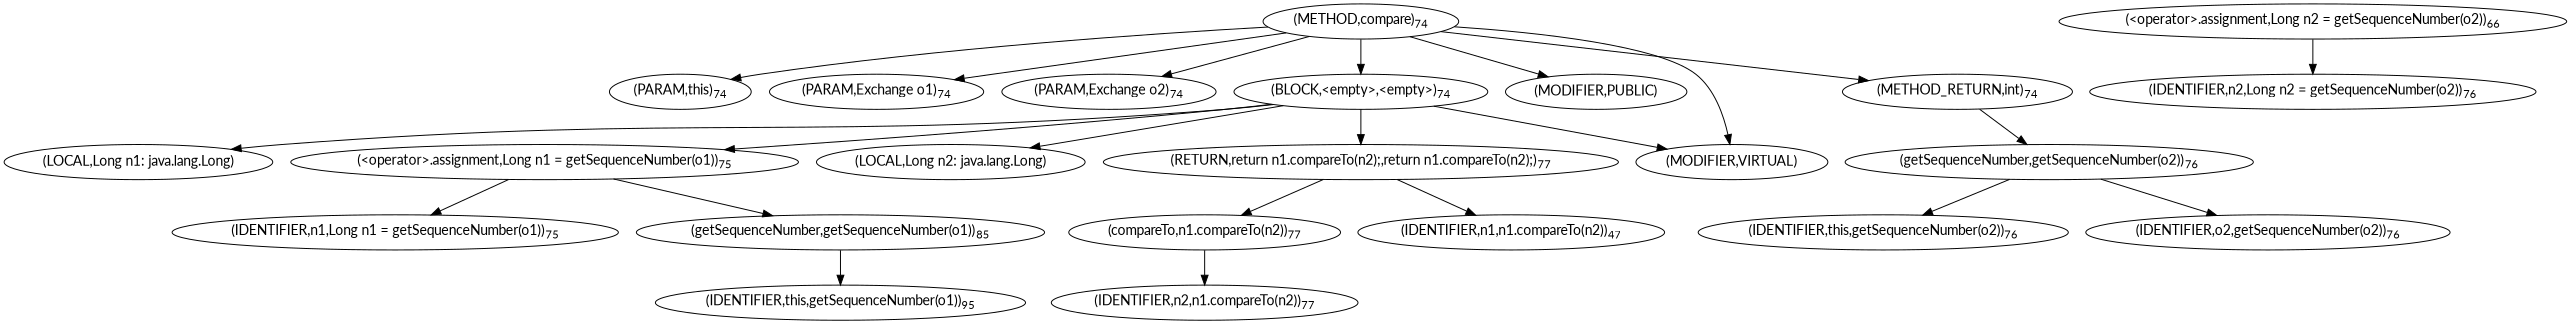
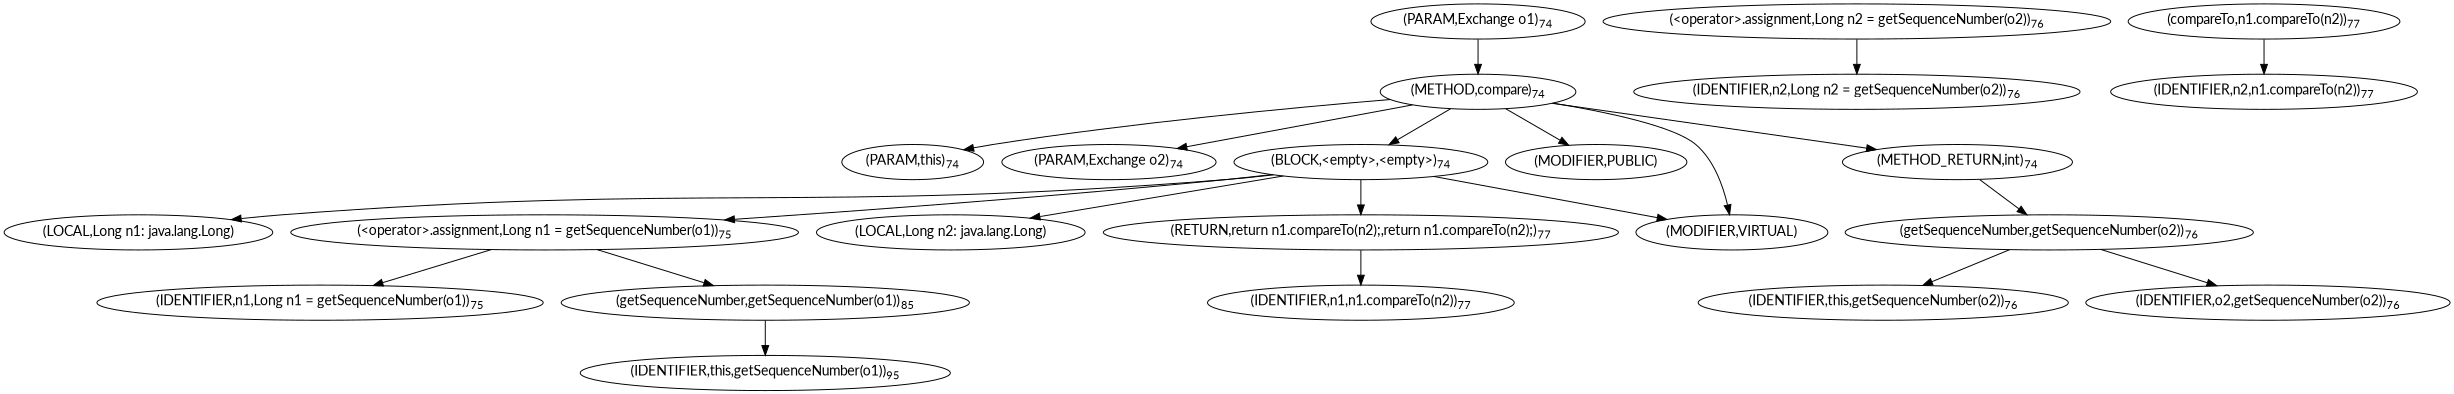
(2493, 20) -> (2038, 20)
(1125, 56) -> (1478, 52)
(1287, 195) -> none
(1615, 231) -> (1464, 301)
